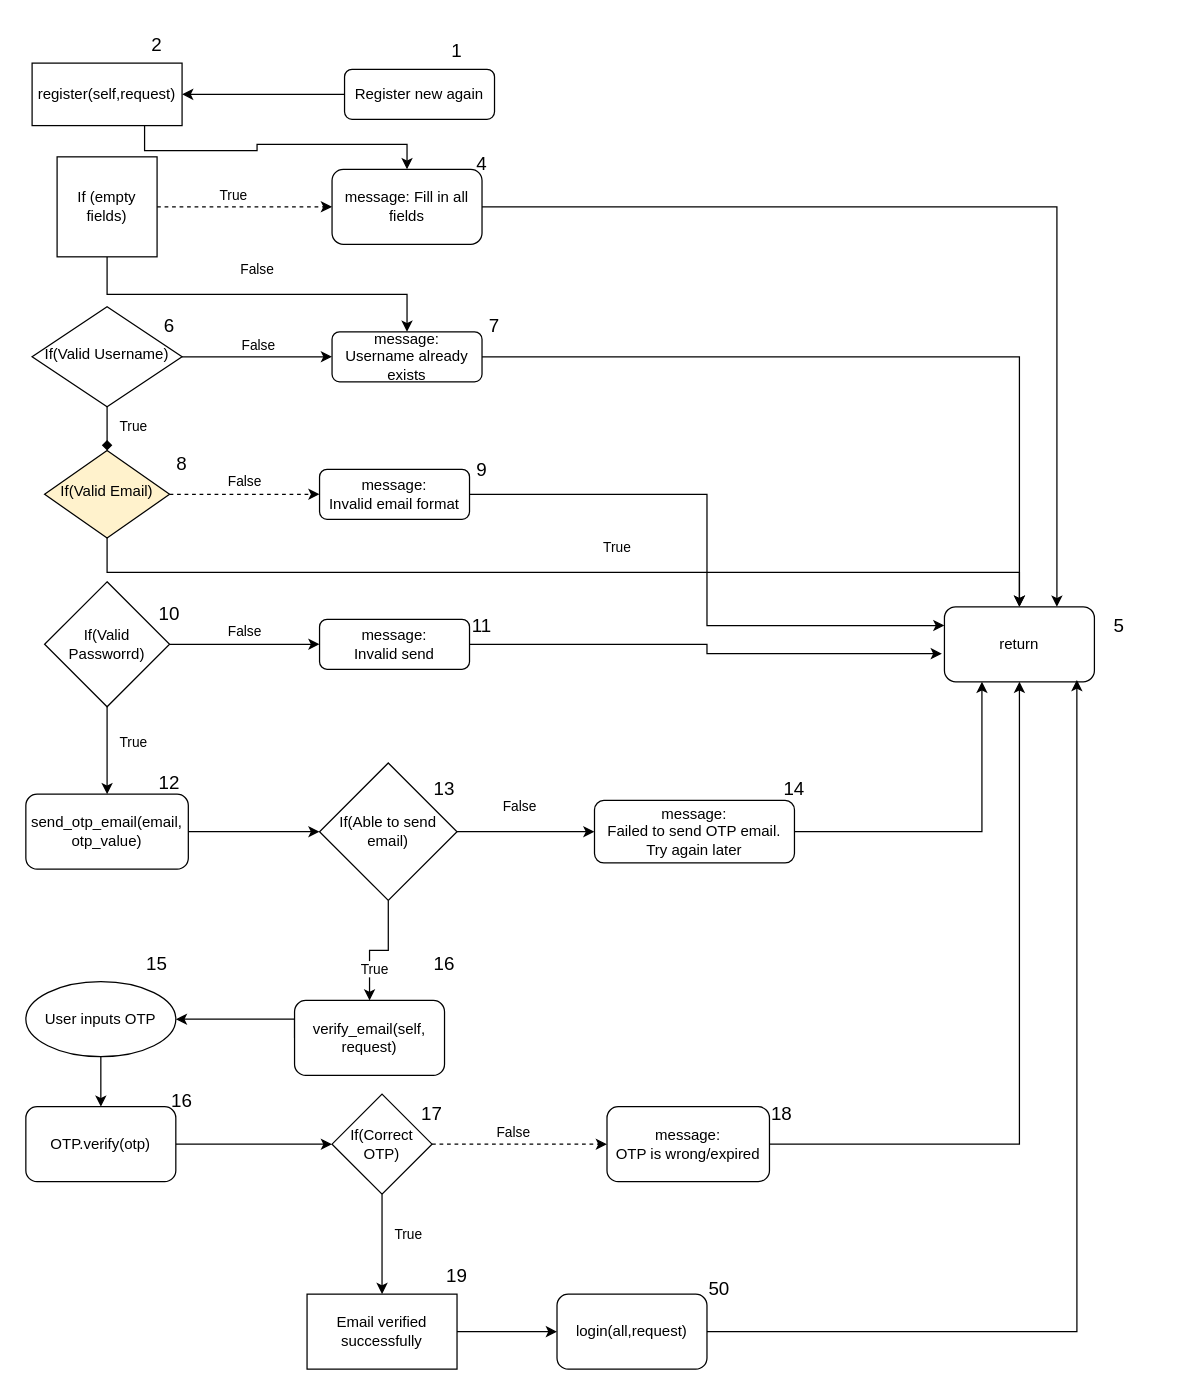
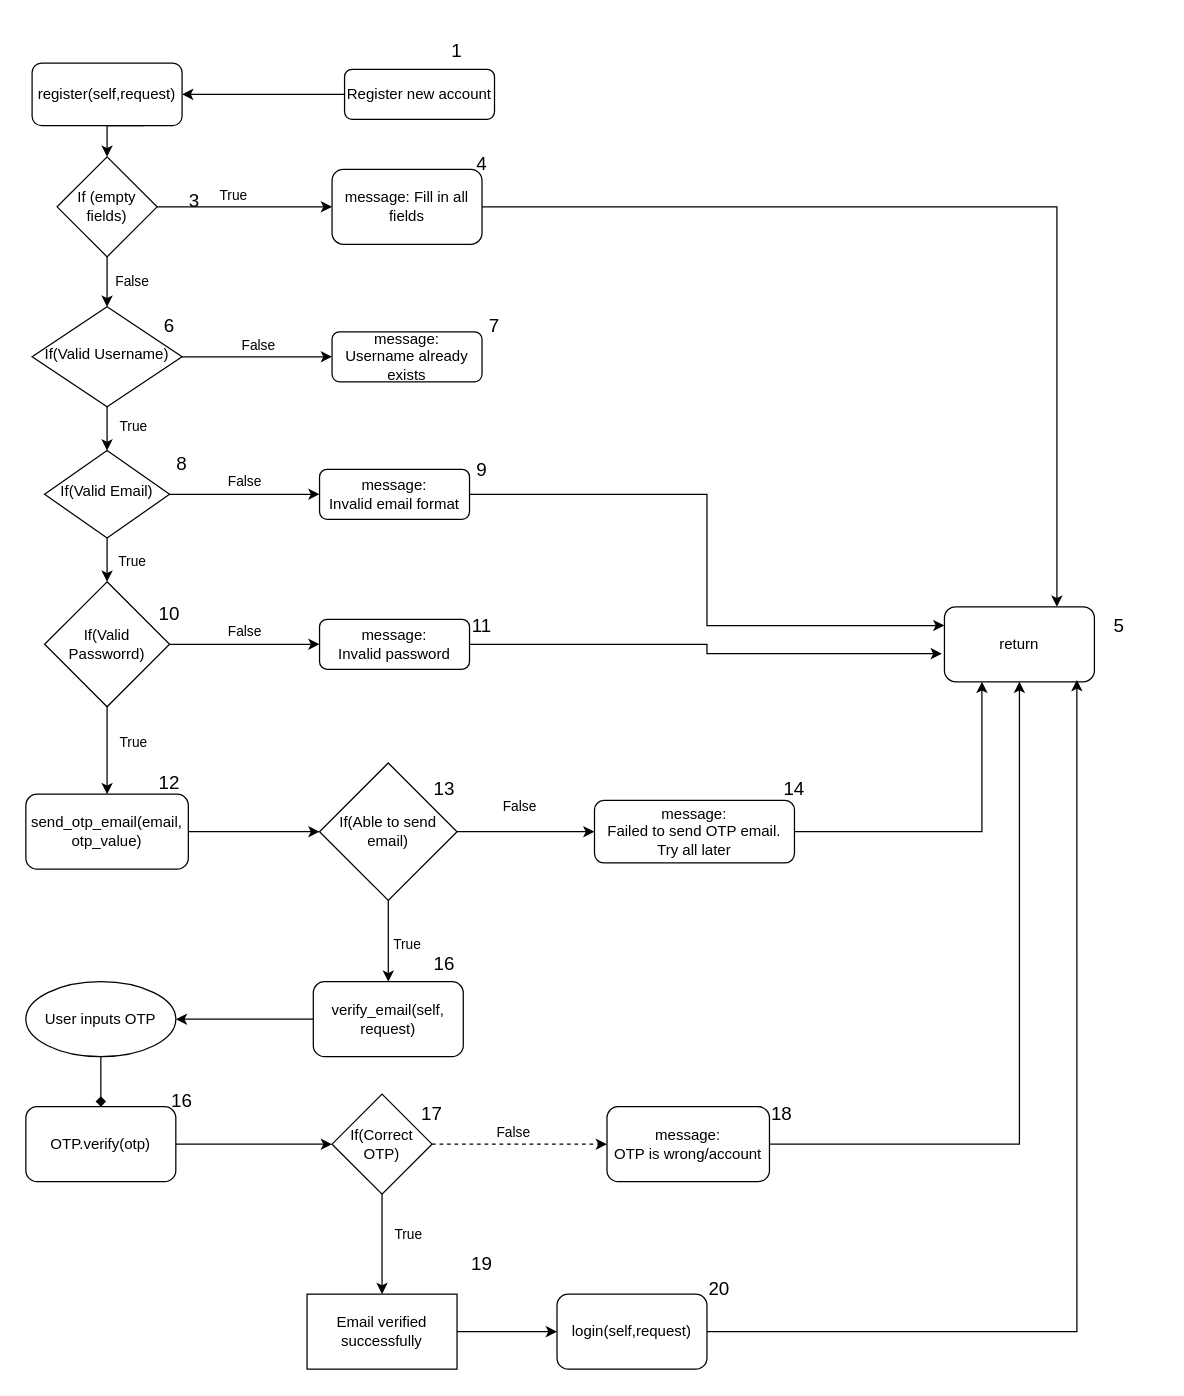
(157, 44) -> none
(107, 94) -> (107, 94)
(419, 94) -> (419, 94)
(269, 144) -> (107, 136)
none -> (194, 201)
(107, 207) -> (107, 207)
(240, 207) -> (240, 207)
(270, 294) -> (107, 295)
(857, 357) -> none
(107, 440) -> (107, 441)
(107, 494) -> (107, 494)
(241, 494) -> (241, 494)
(561, 573) -> (107, 572)
(394, 644) -> (394, 644)
(694, 832) -> (694, 832)
(157, 963) -> none
(369, 1038) -> (388, 1019)
(101, 1097) -> (101, 1096)
(688, 1144) -> (688, 1144)
(457, 1276) -> (482, 1263)
(719, 1288) -> (719, 1288)
(632, 1332) -> (632, 1332)
